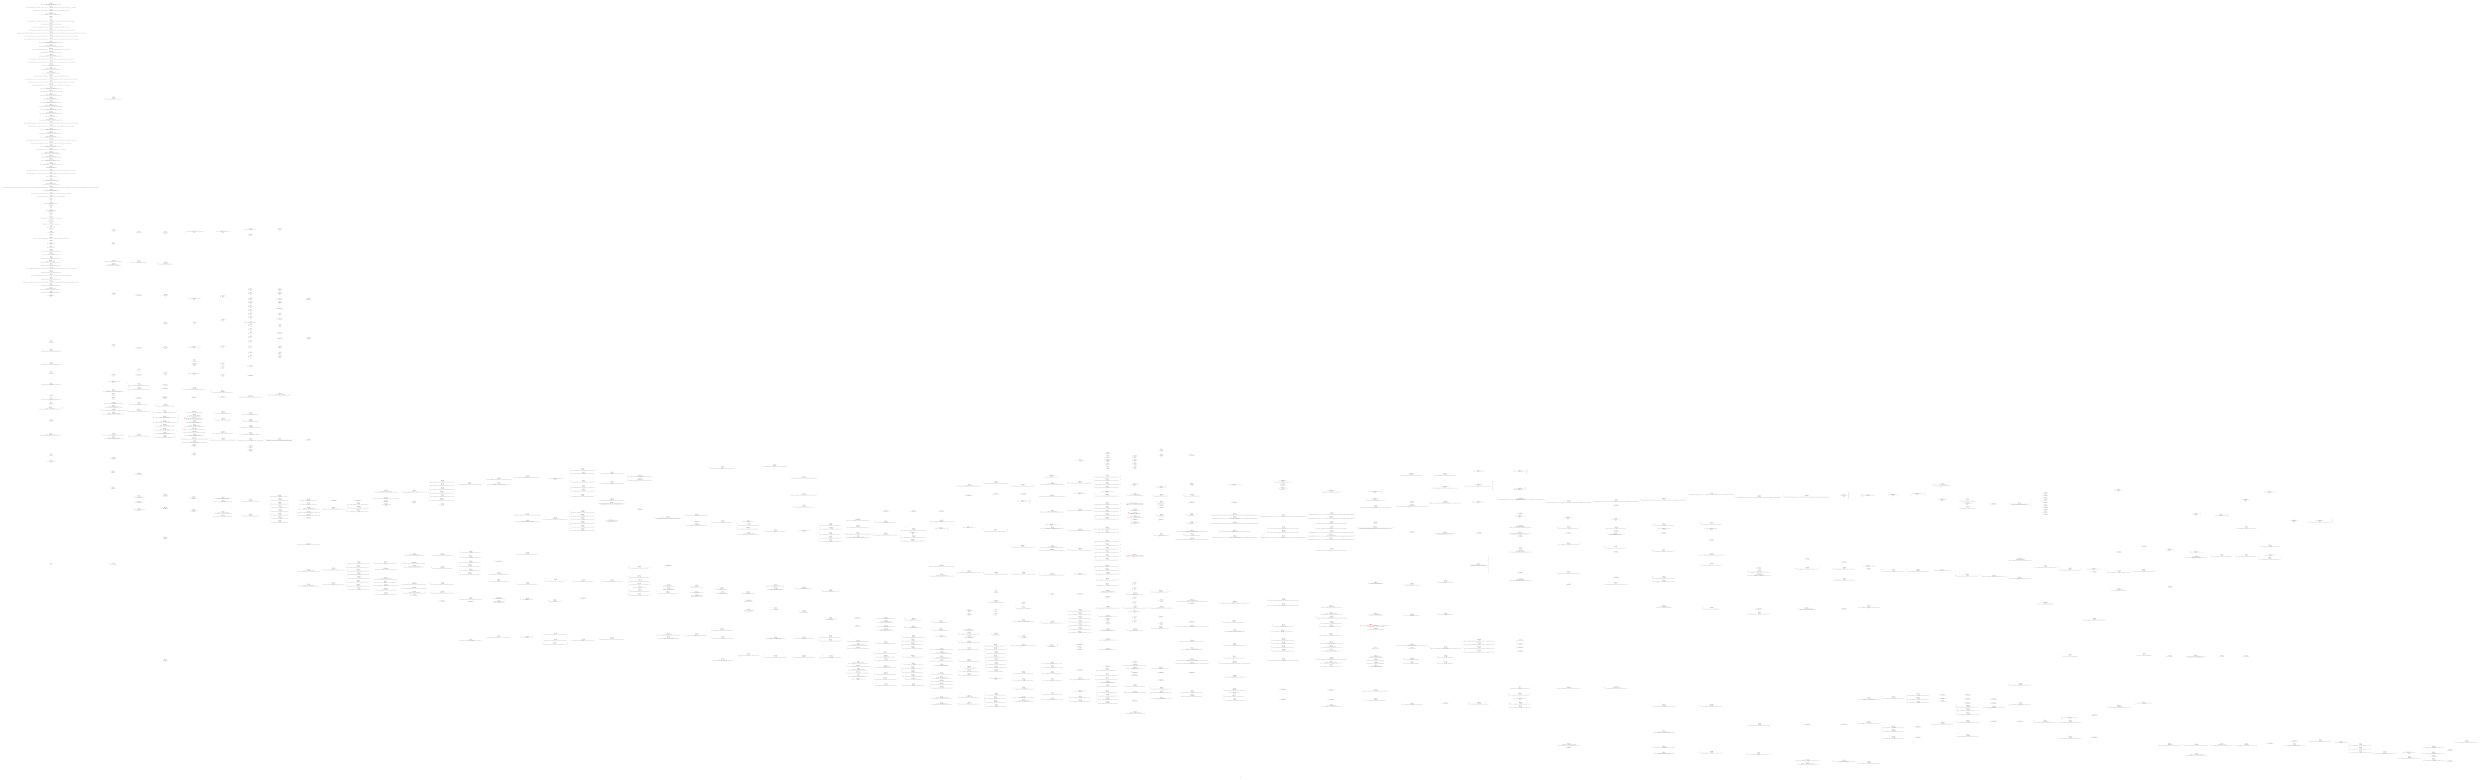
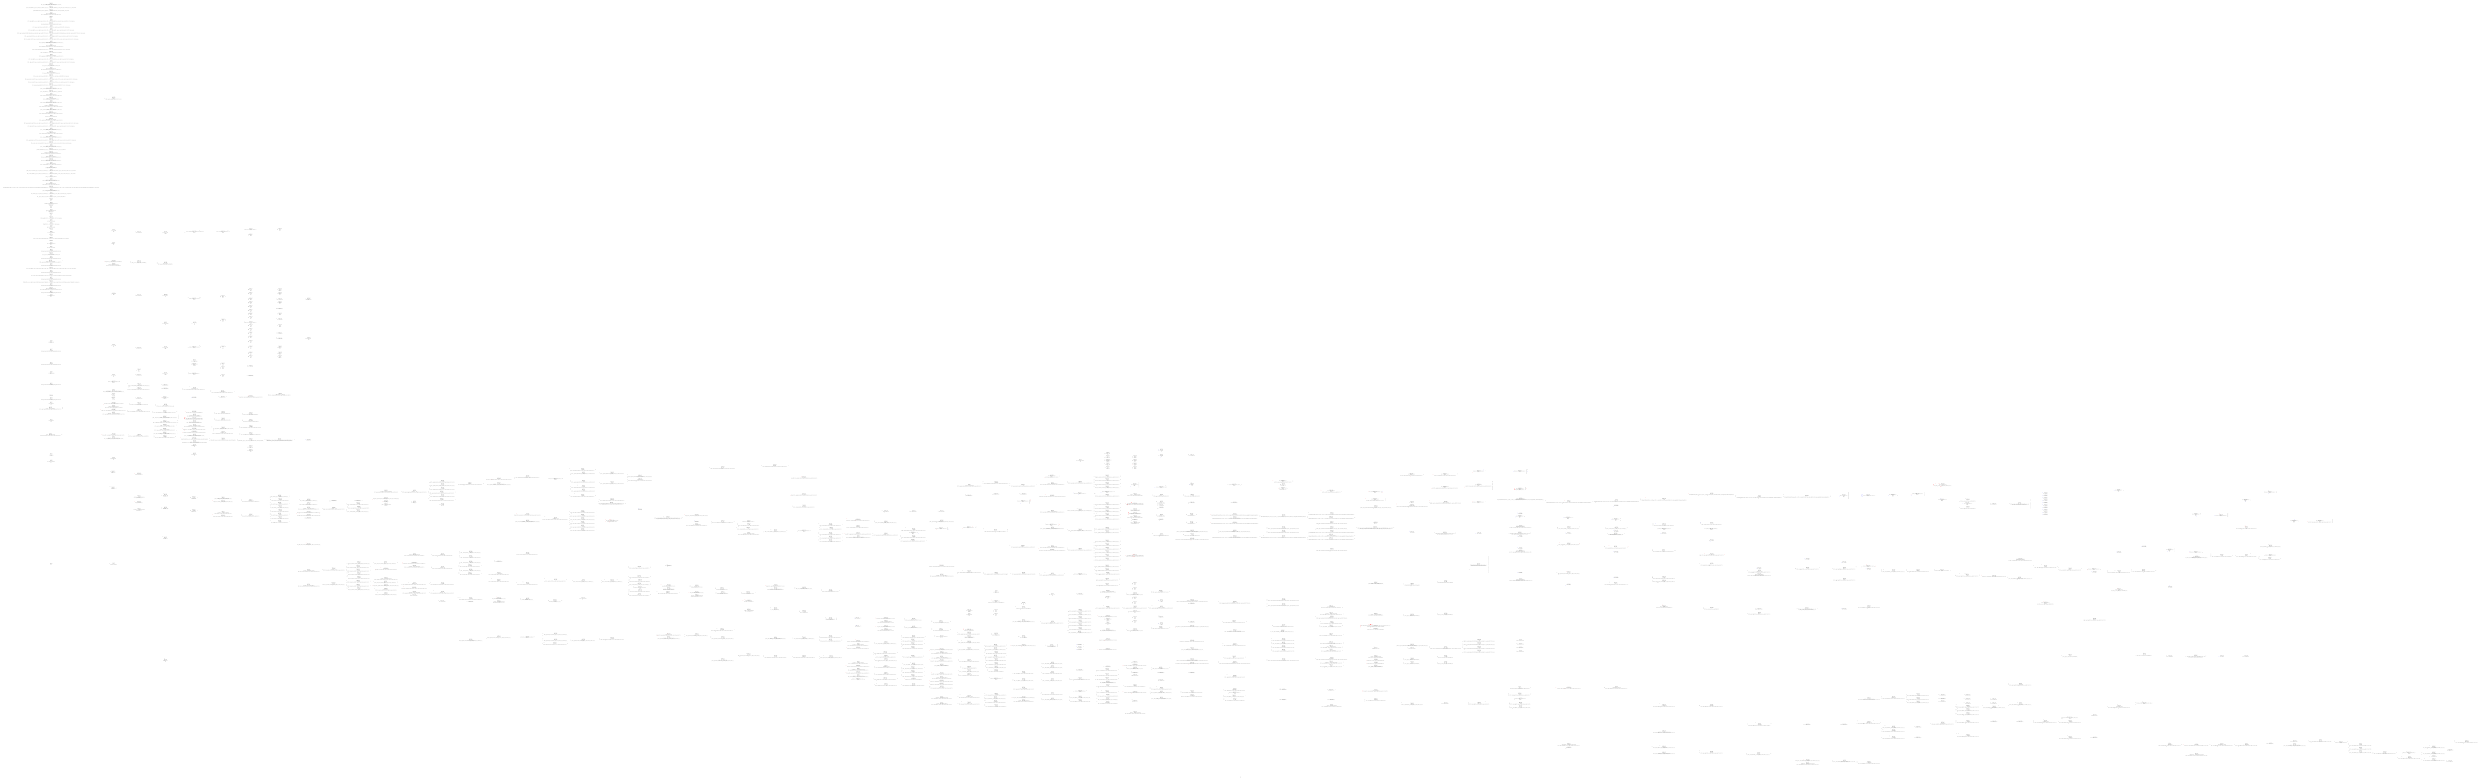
none -> (223, 428)
